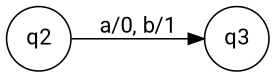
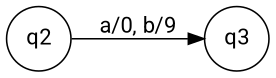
(138, 27) -> (138, 27)
